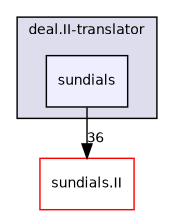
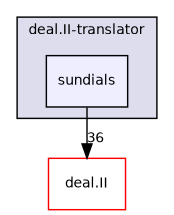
(87, 184) -> (87, 184)
